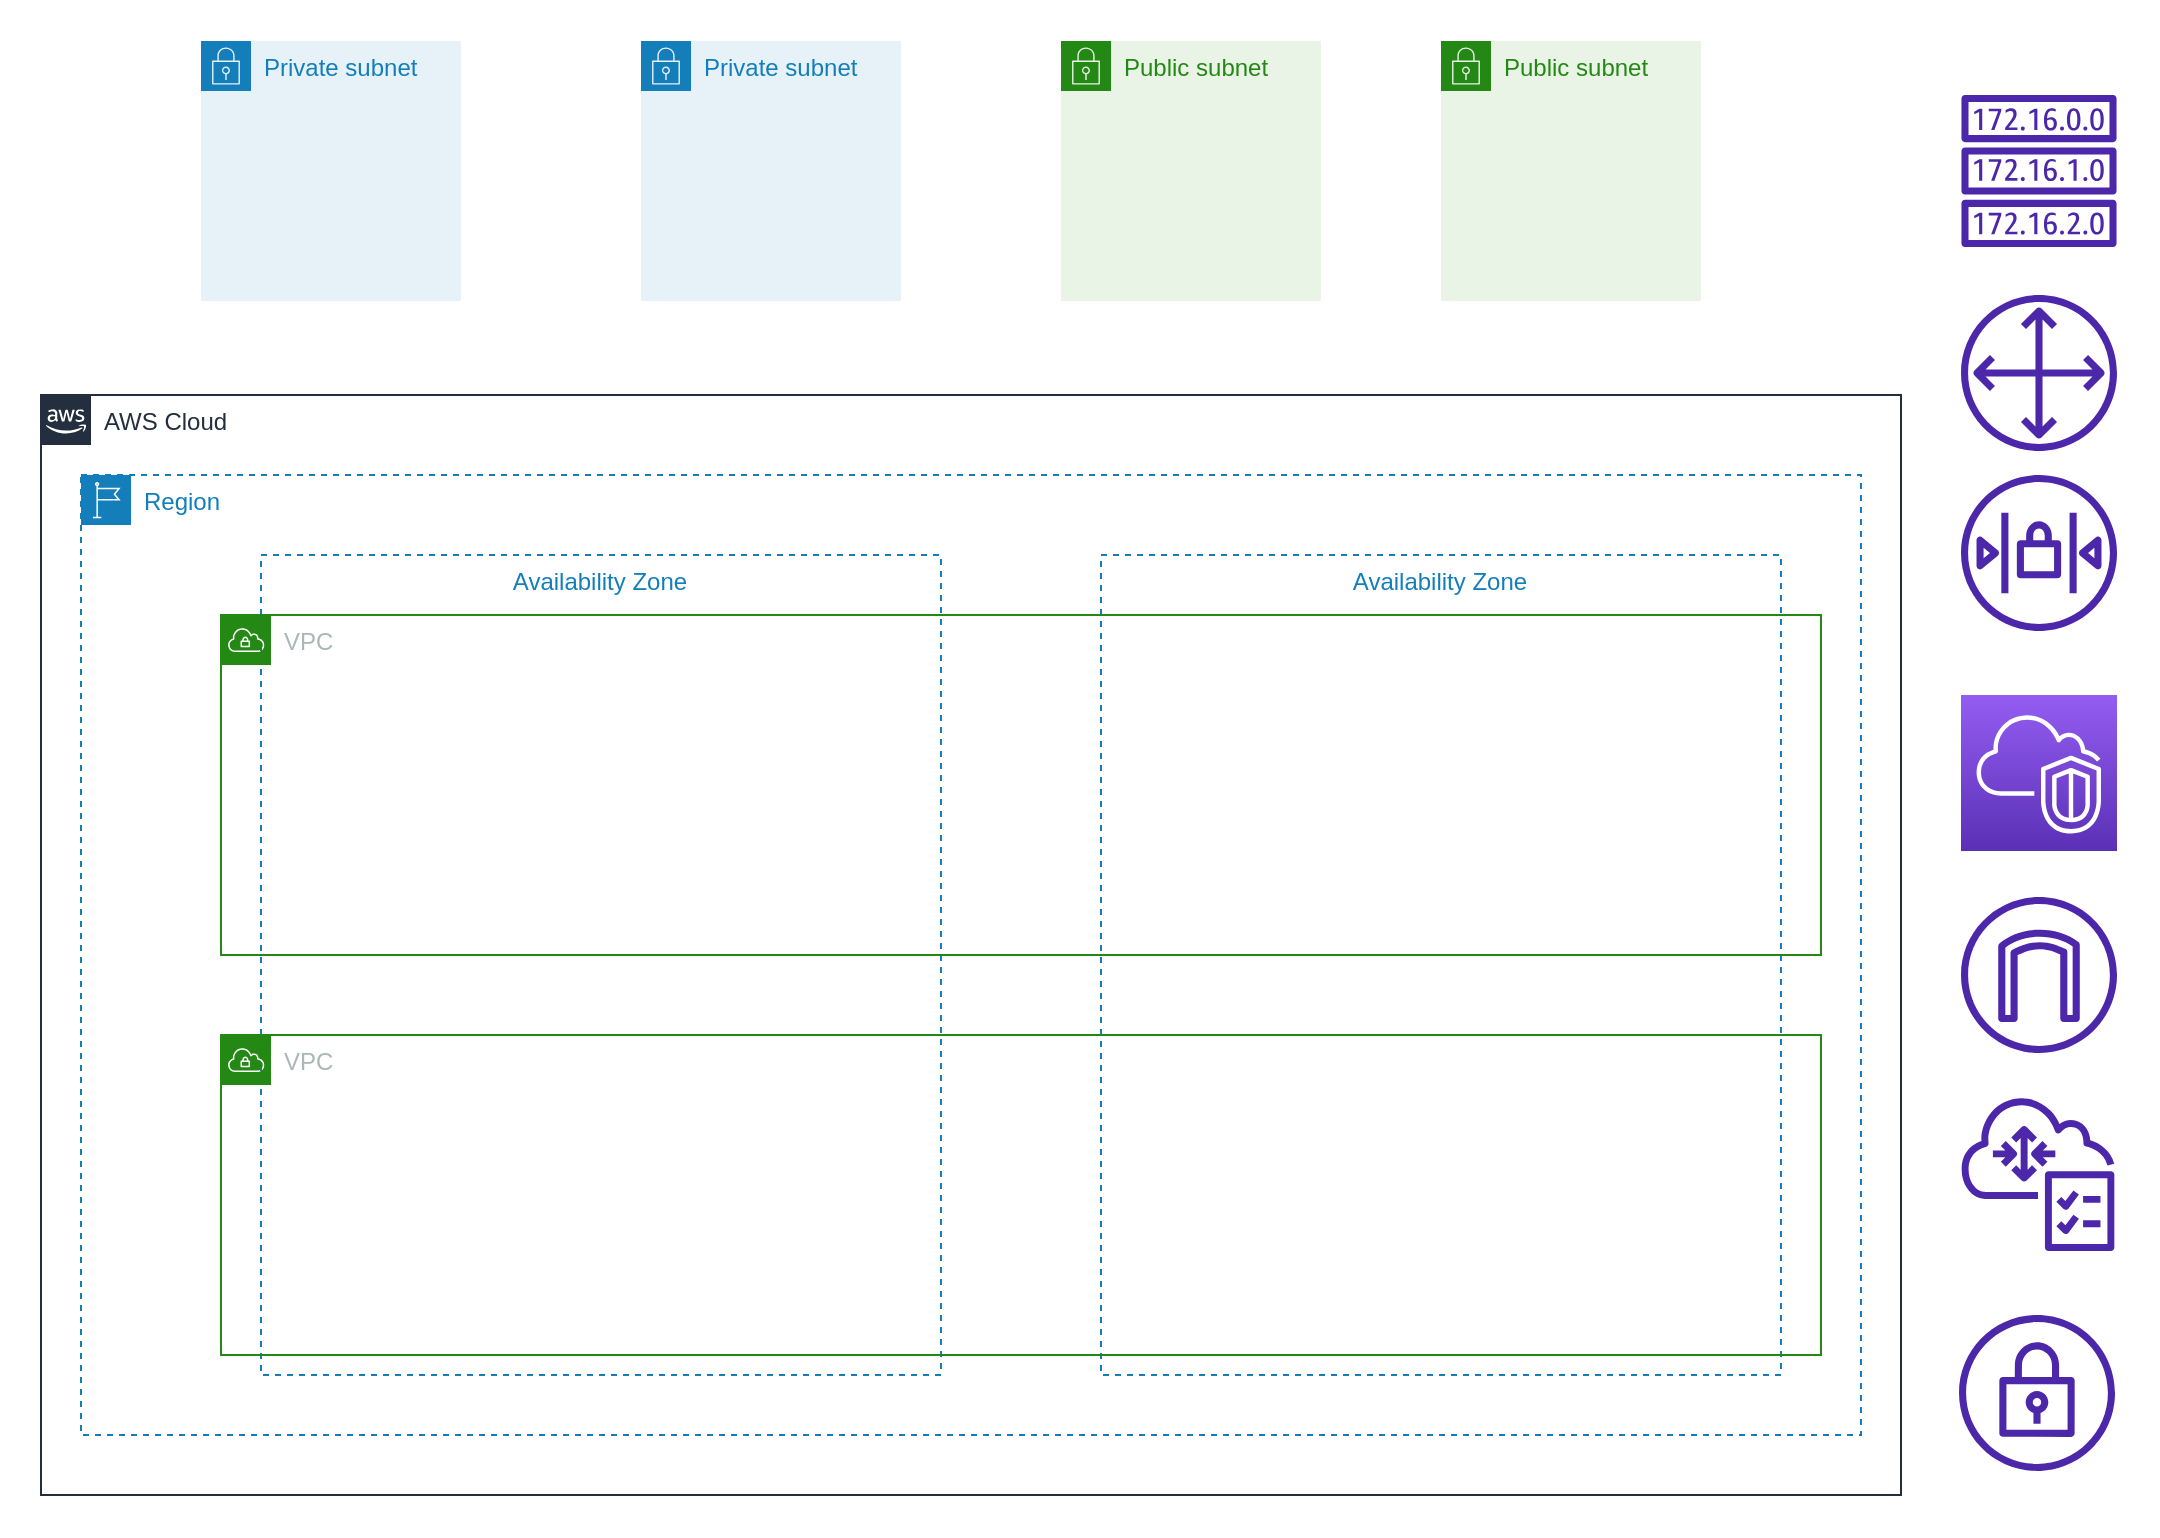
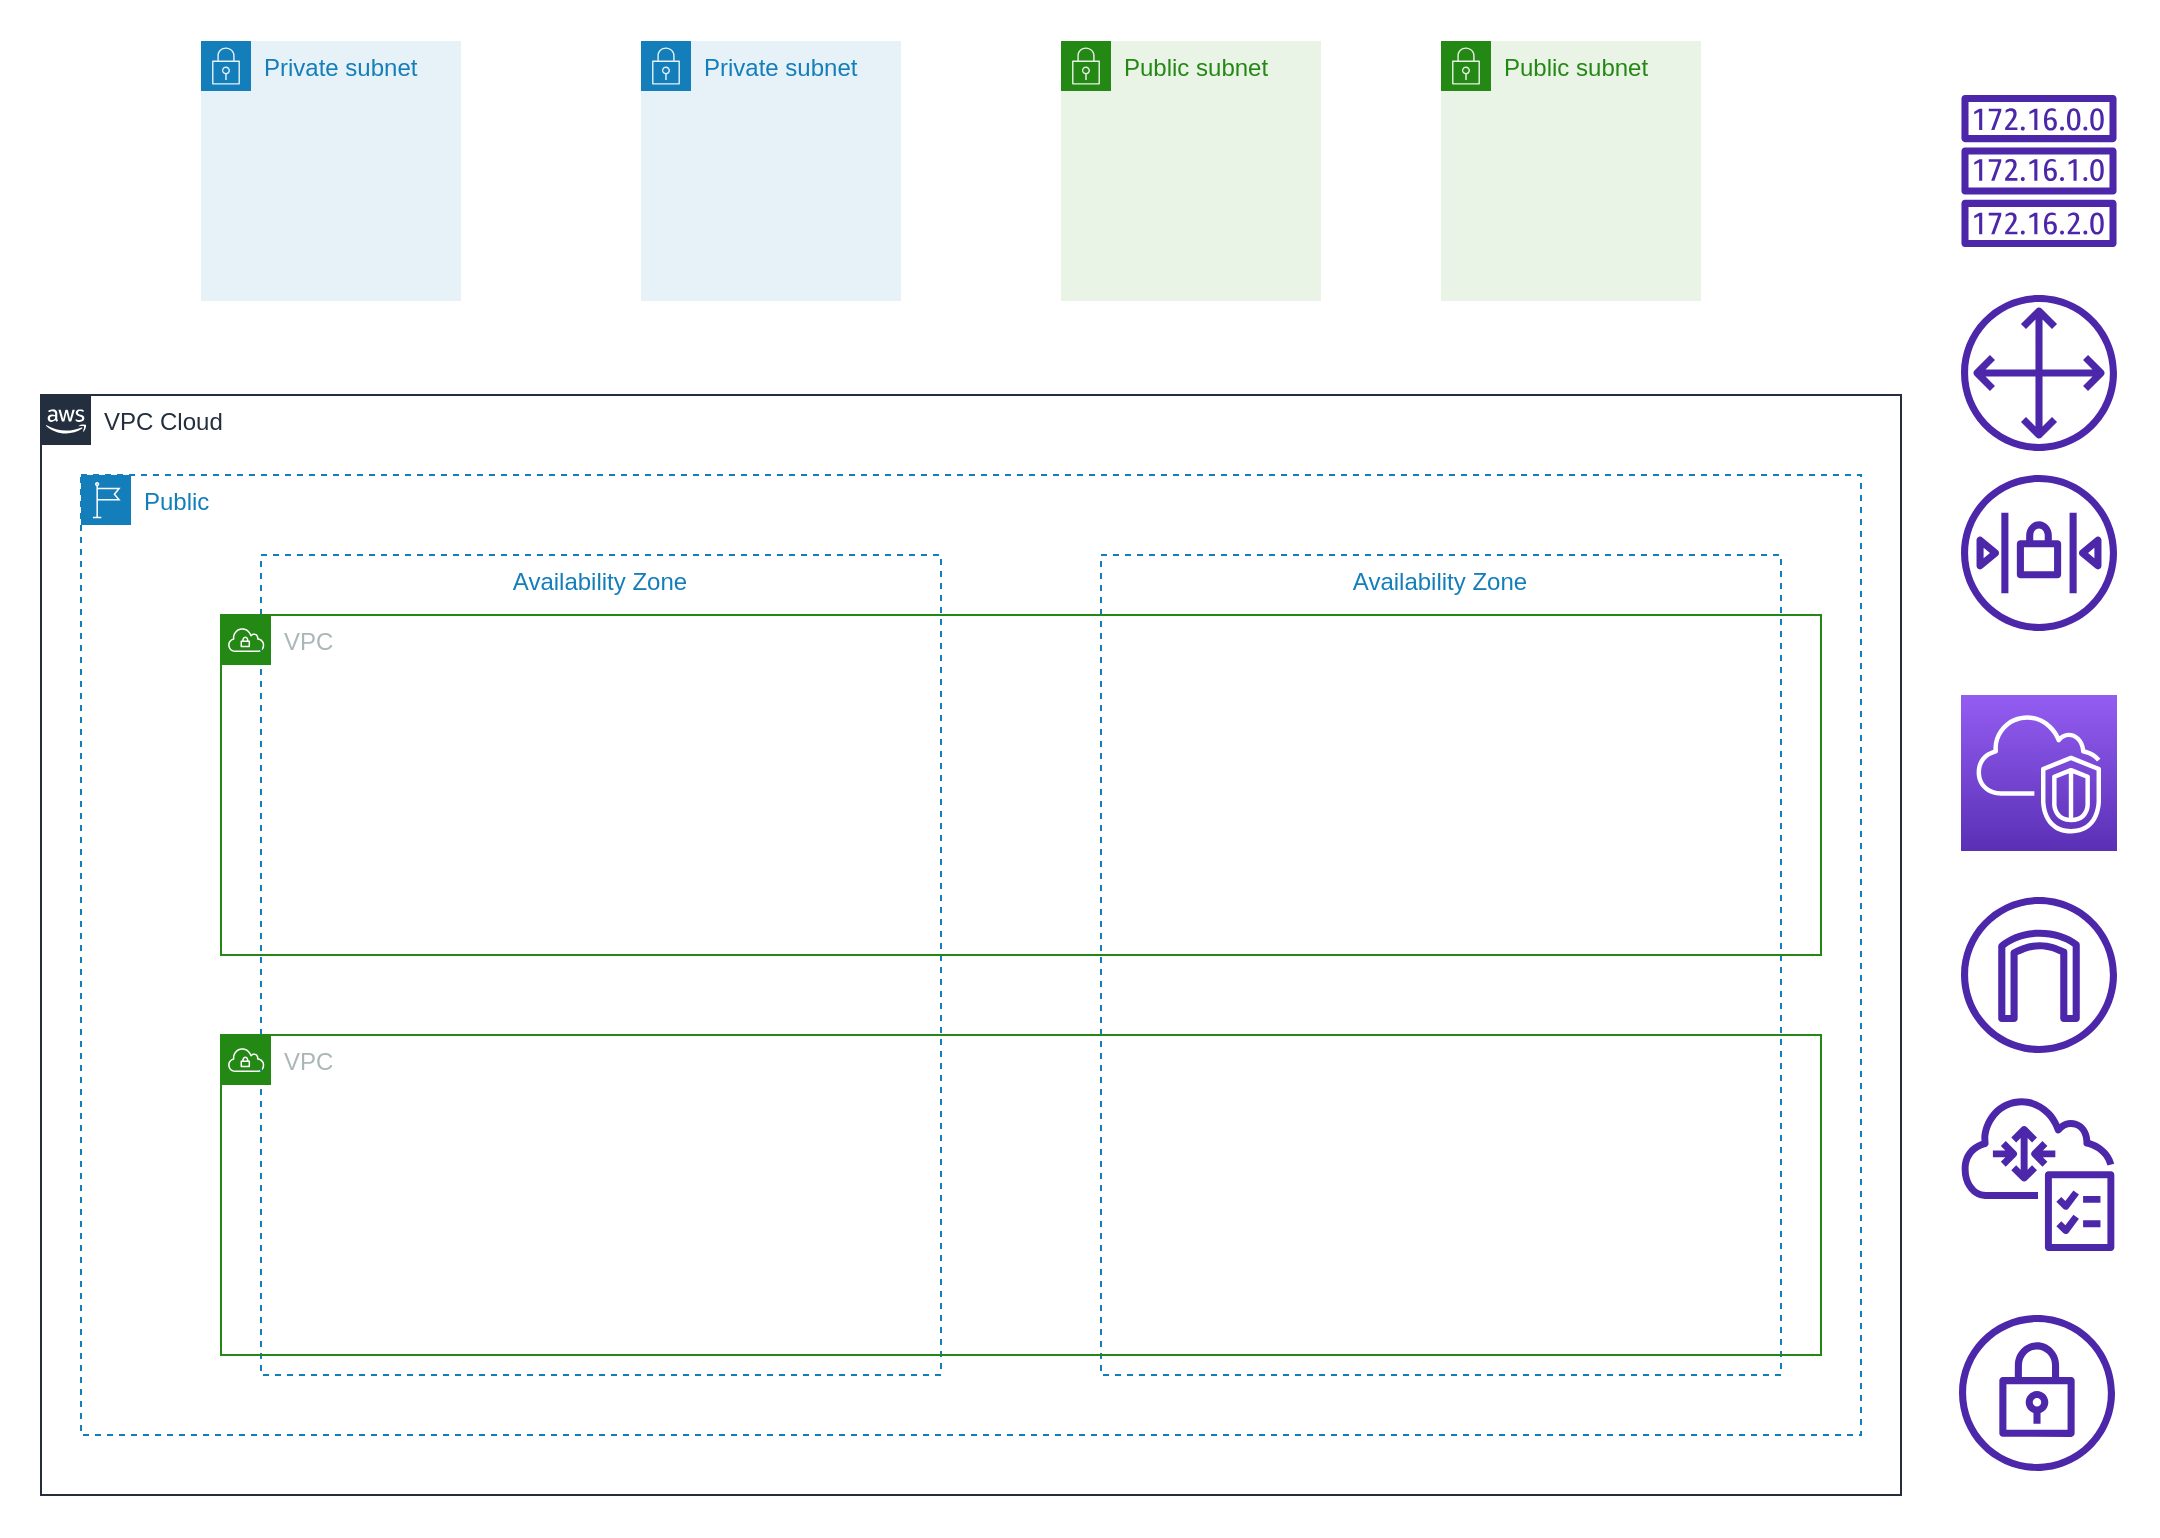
(159, 423) -> (159, 423)
(182, 503) -> (179, 503)
